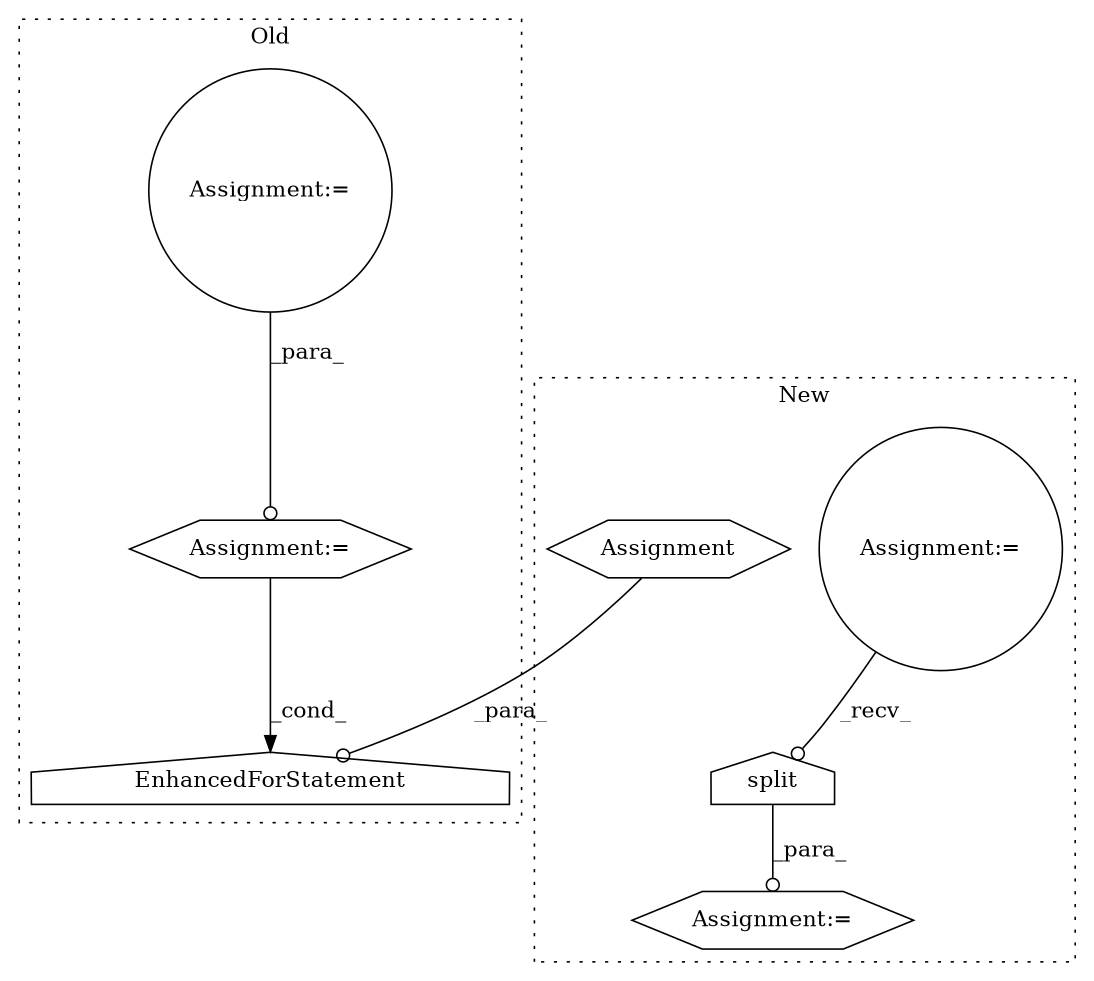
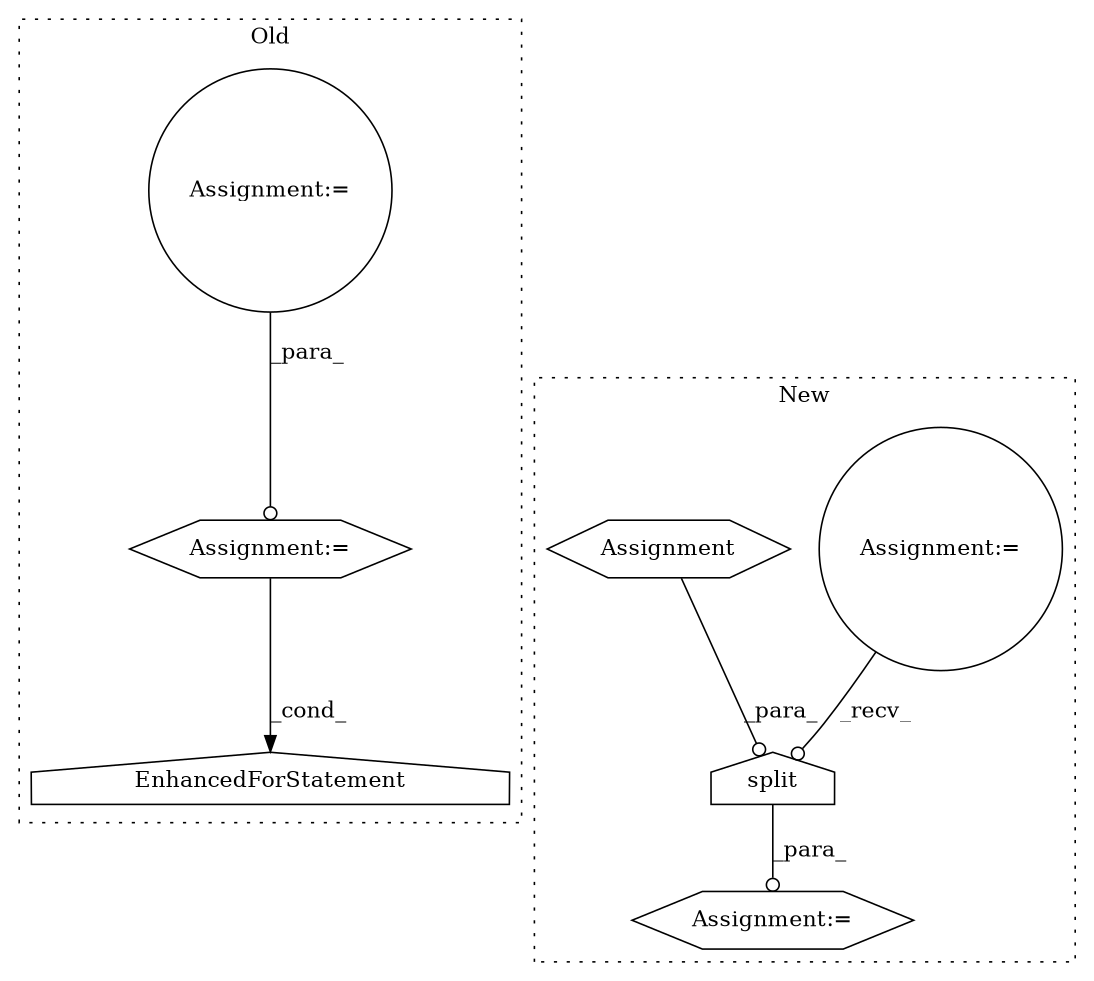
(506, 683) -> (719, 661)
